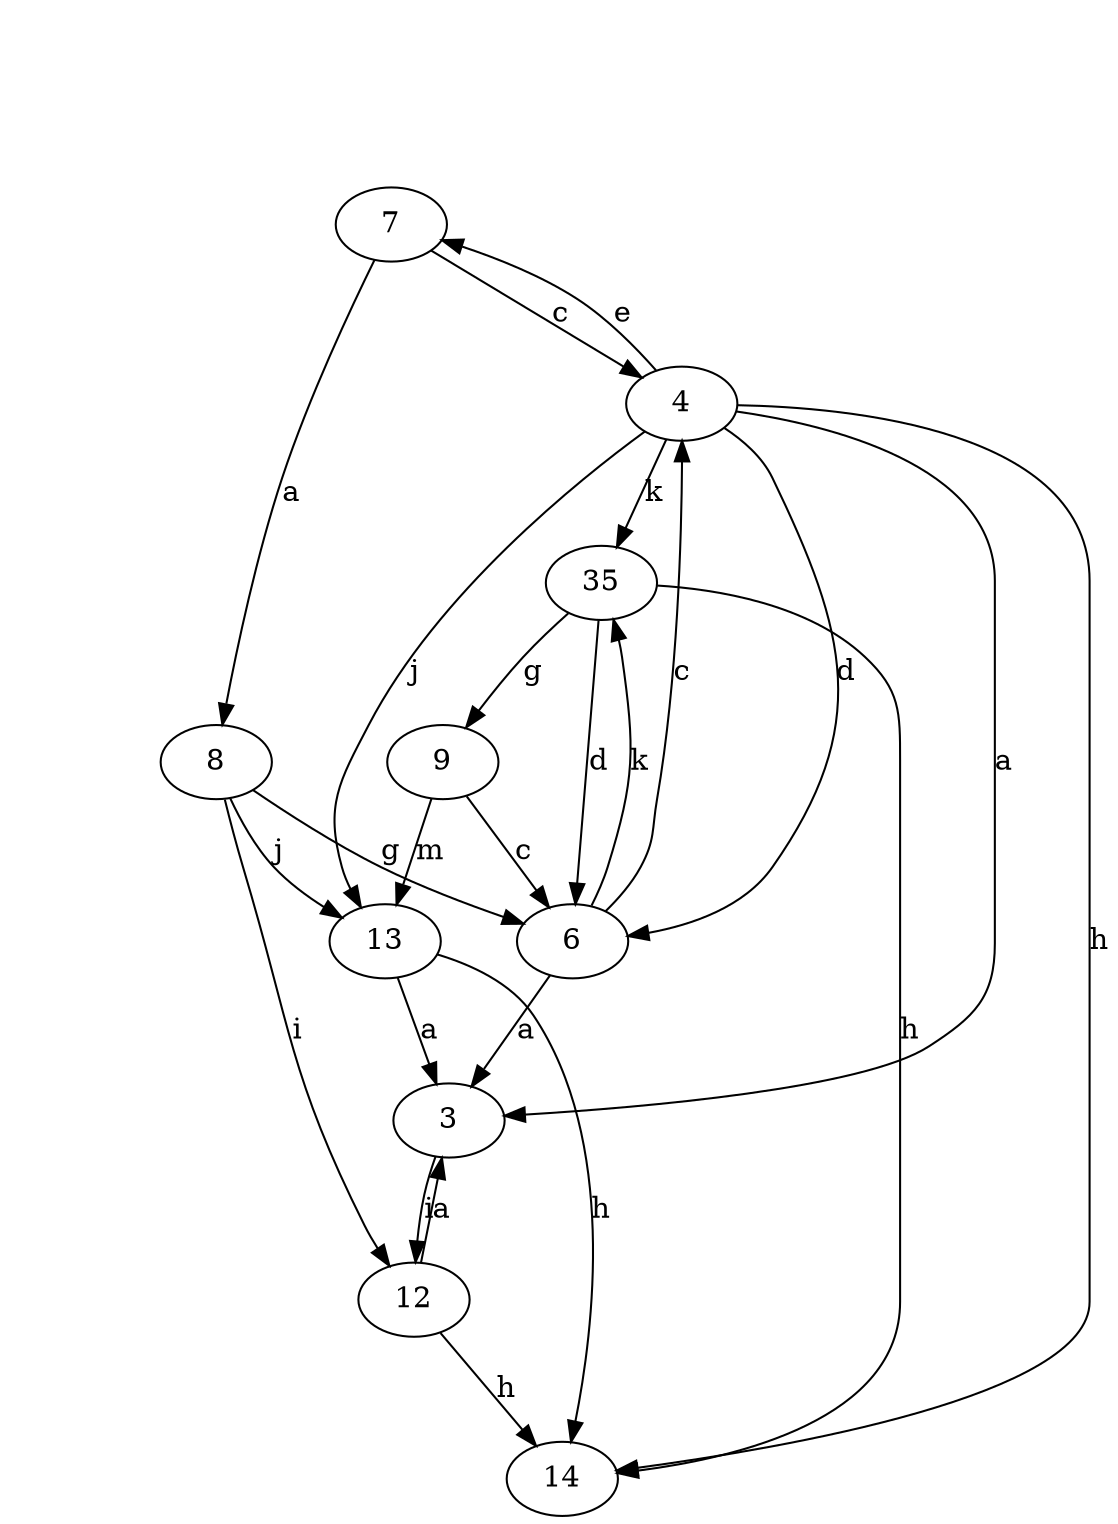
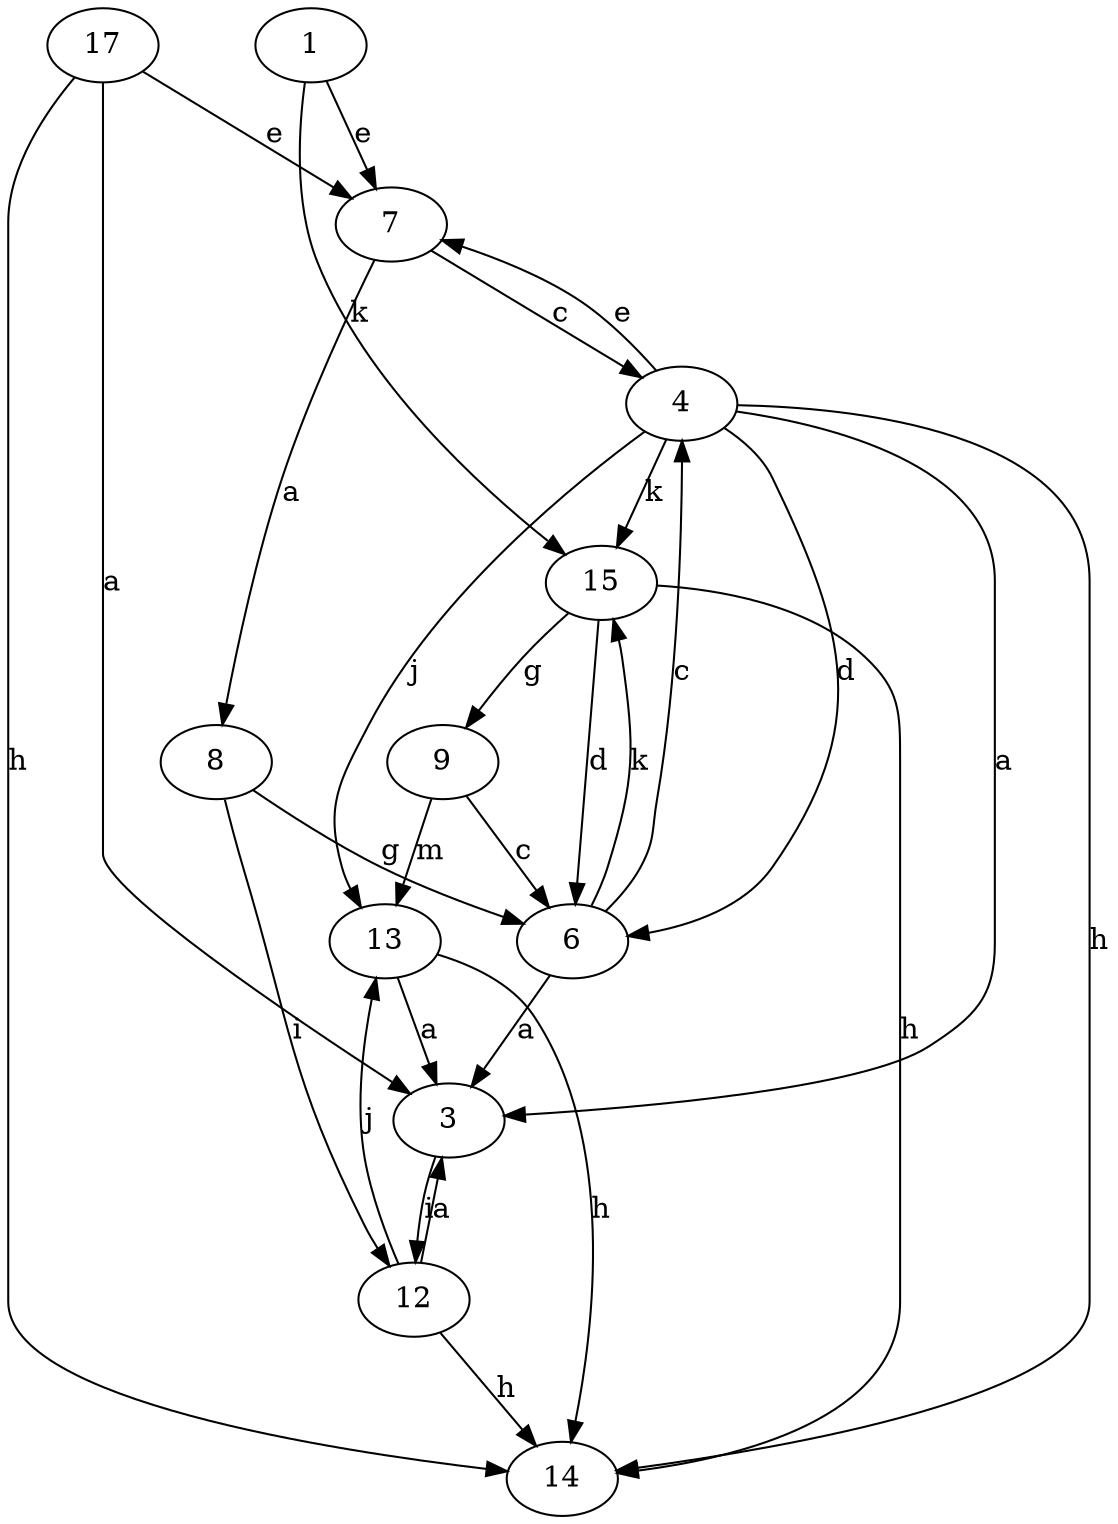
none -> (103, 45)
none -> (311, 45)
(601, 583) -> (601, 583)
(268, 861) -> (362, 1134)
